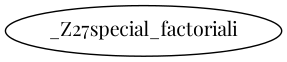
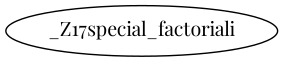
(144, 31) -> (142, 31)
